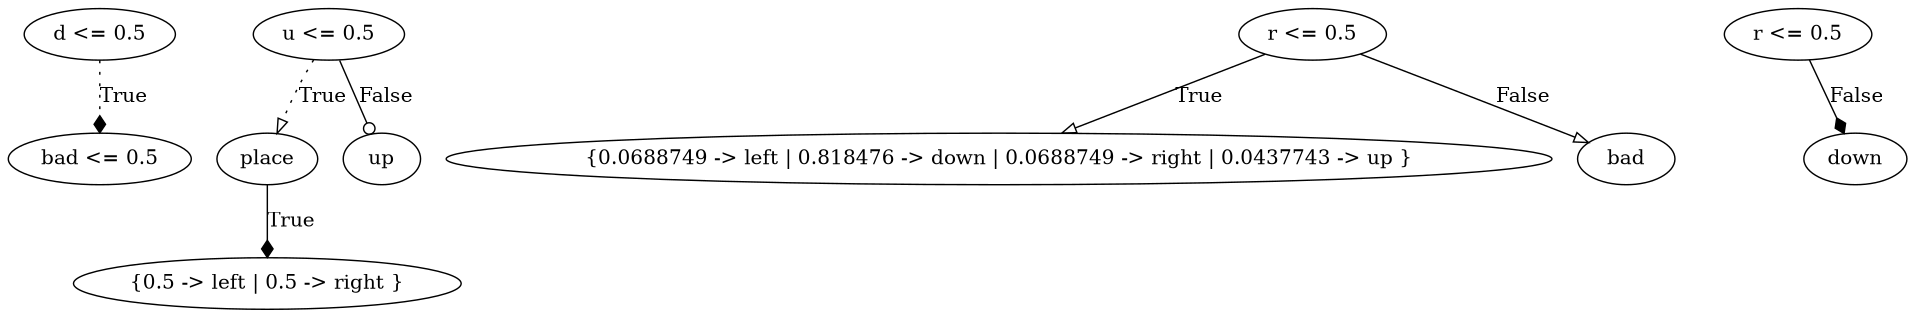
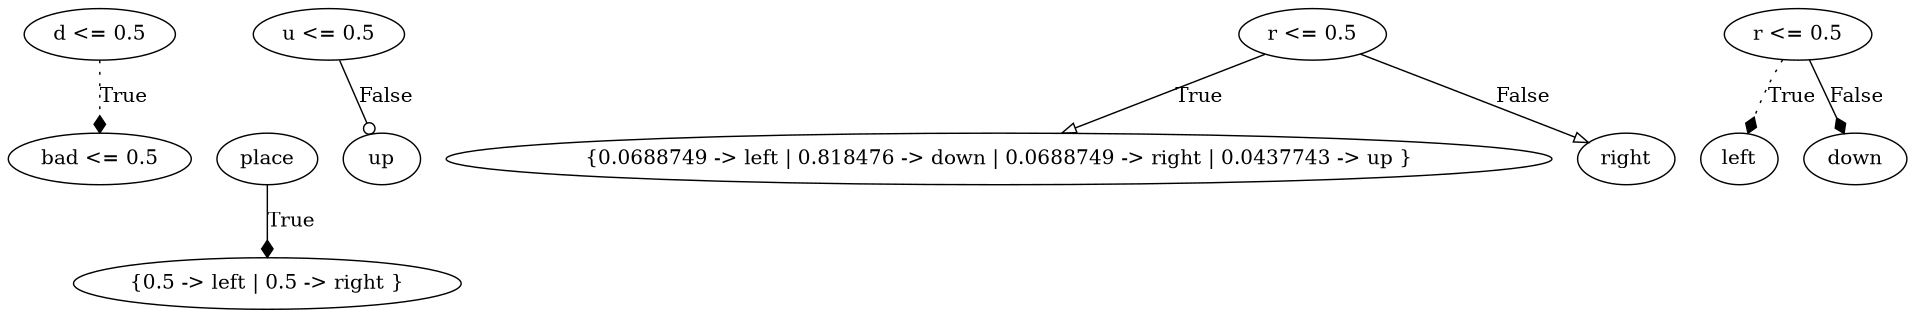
(297, 89) -> none
(1626, 159) -> (1626, 159)
none -> (1739, 159)
